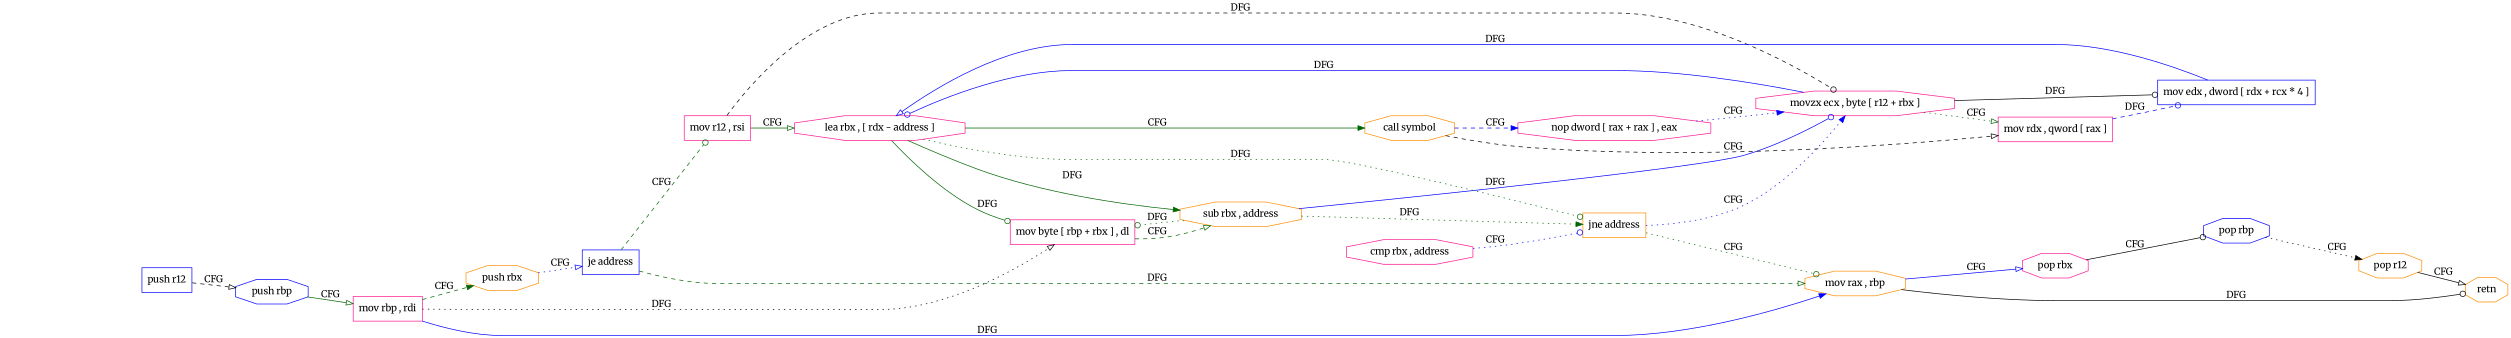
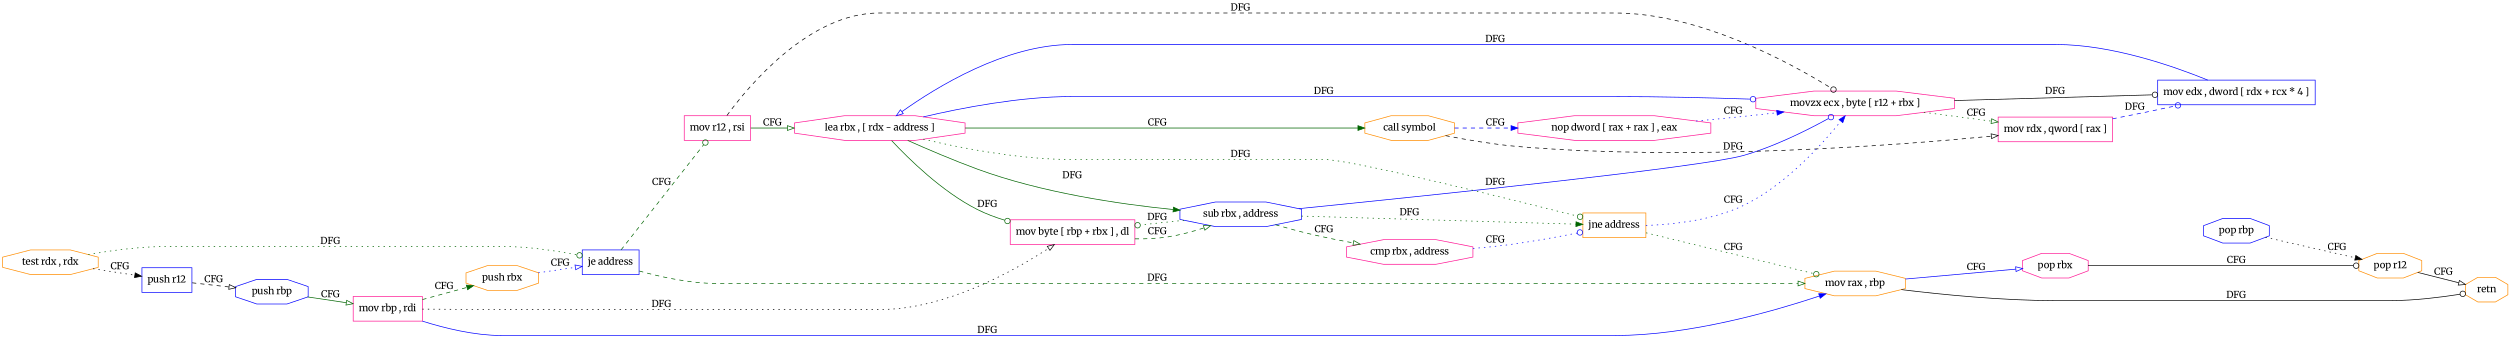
(1354, 71) -> (1336, 97)
(1733, 147) -> (1733, 147)
(1241, 214) -> (1241, 214)
none -> (1314, 235)
(2143, 249) -> (2221, 266)
none -> (50, 262)
